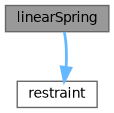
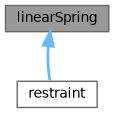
(66, 50) -> (48, 64)
